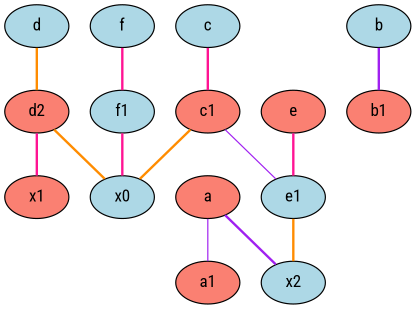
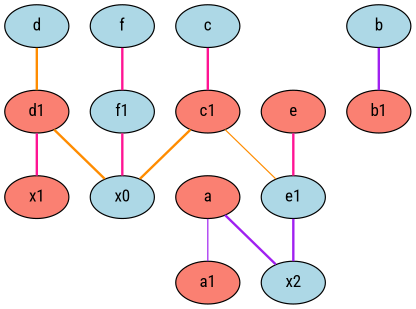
(37, 112) -> (37, 112)
(250, 154) -> (250, 154)
(293, 240) -> (293, 240)
